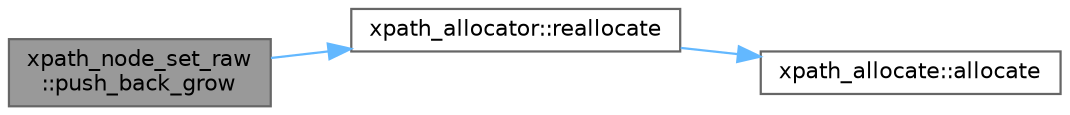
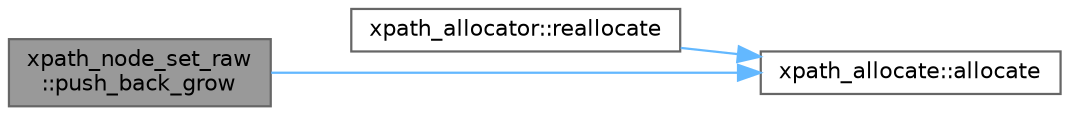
(300, 55) -> (504, 73)
